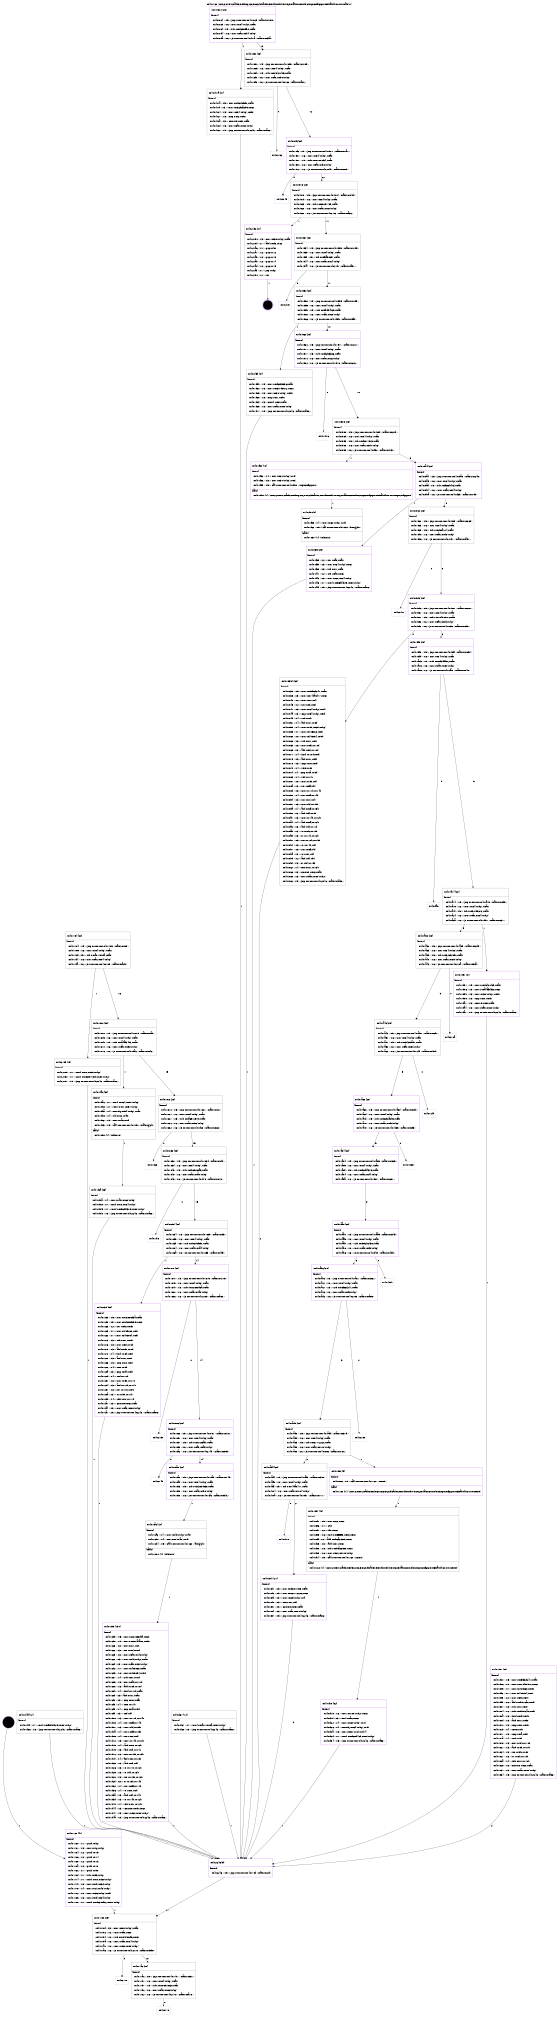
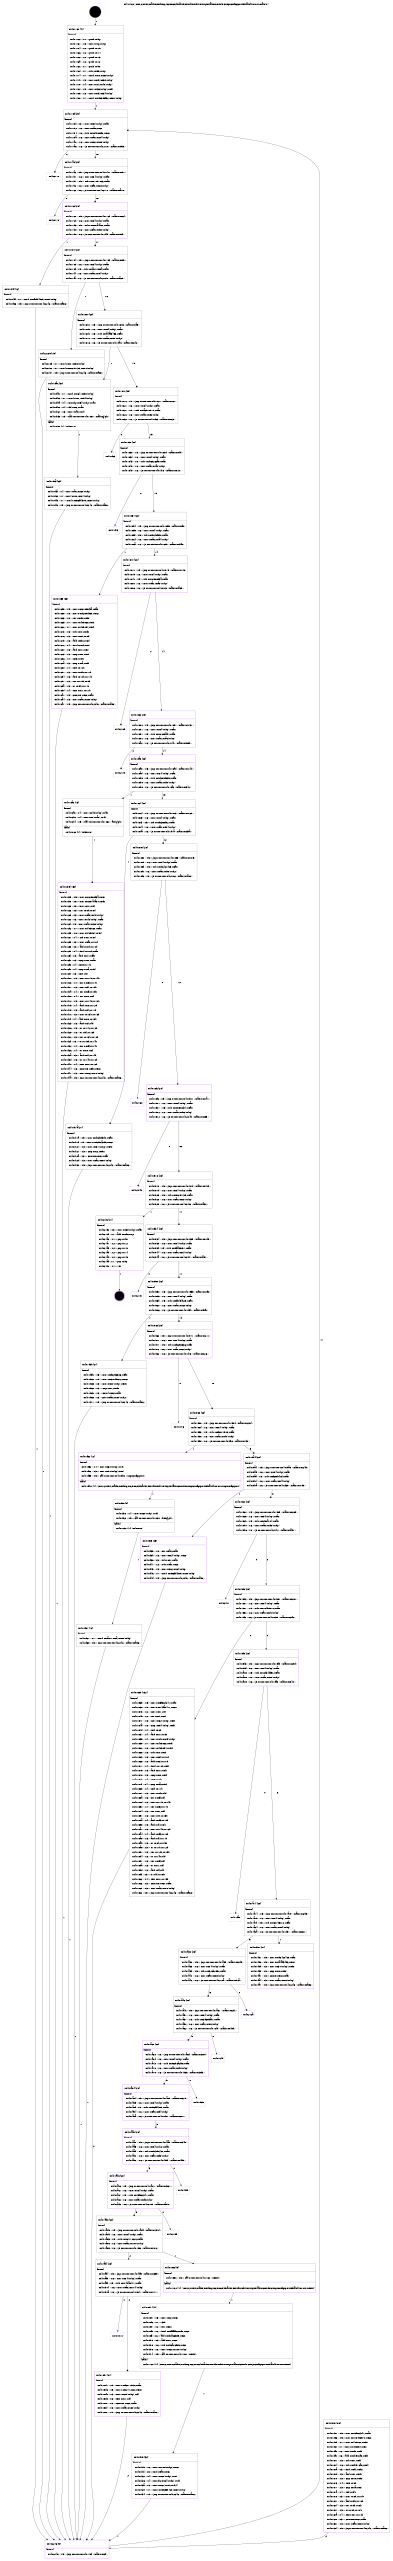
none -> (95, 220)
none -> (162, 795)
(486, 1507) -> none
none -> (125, 1578)
